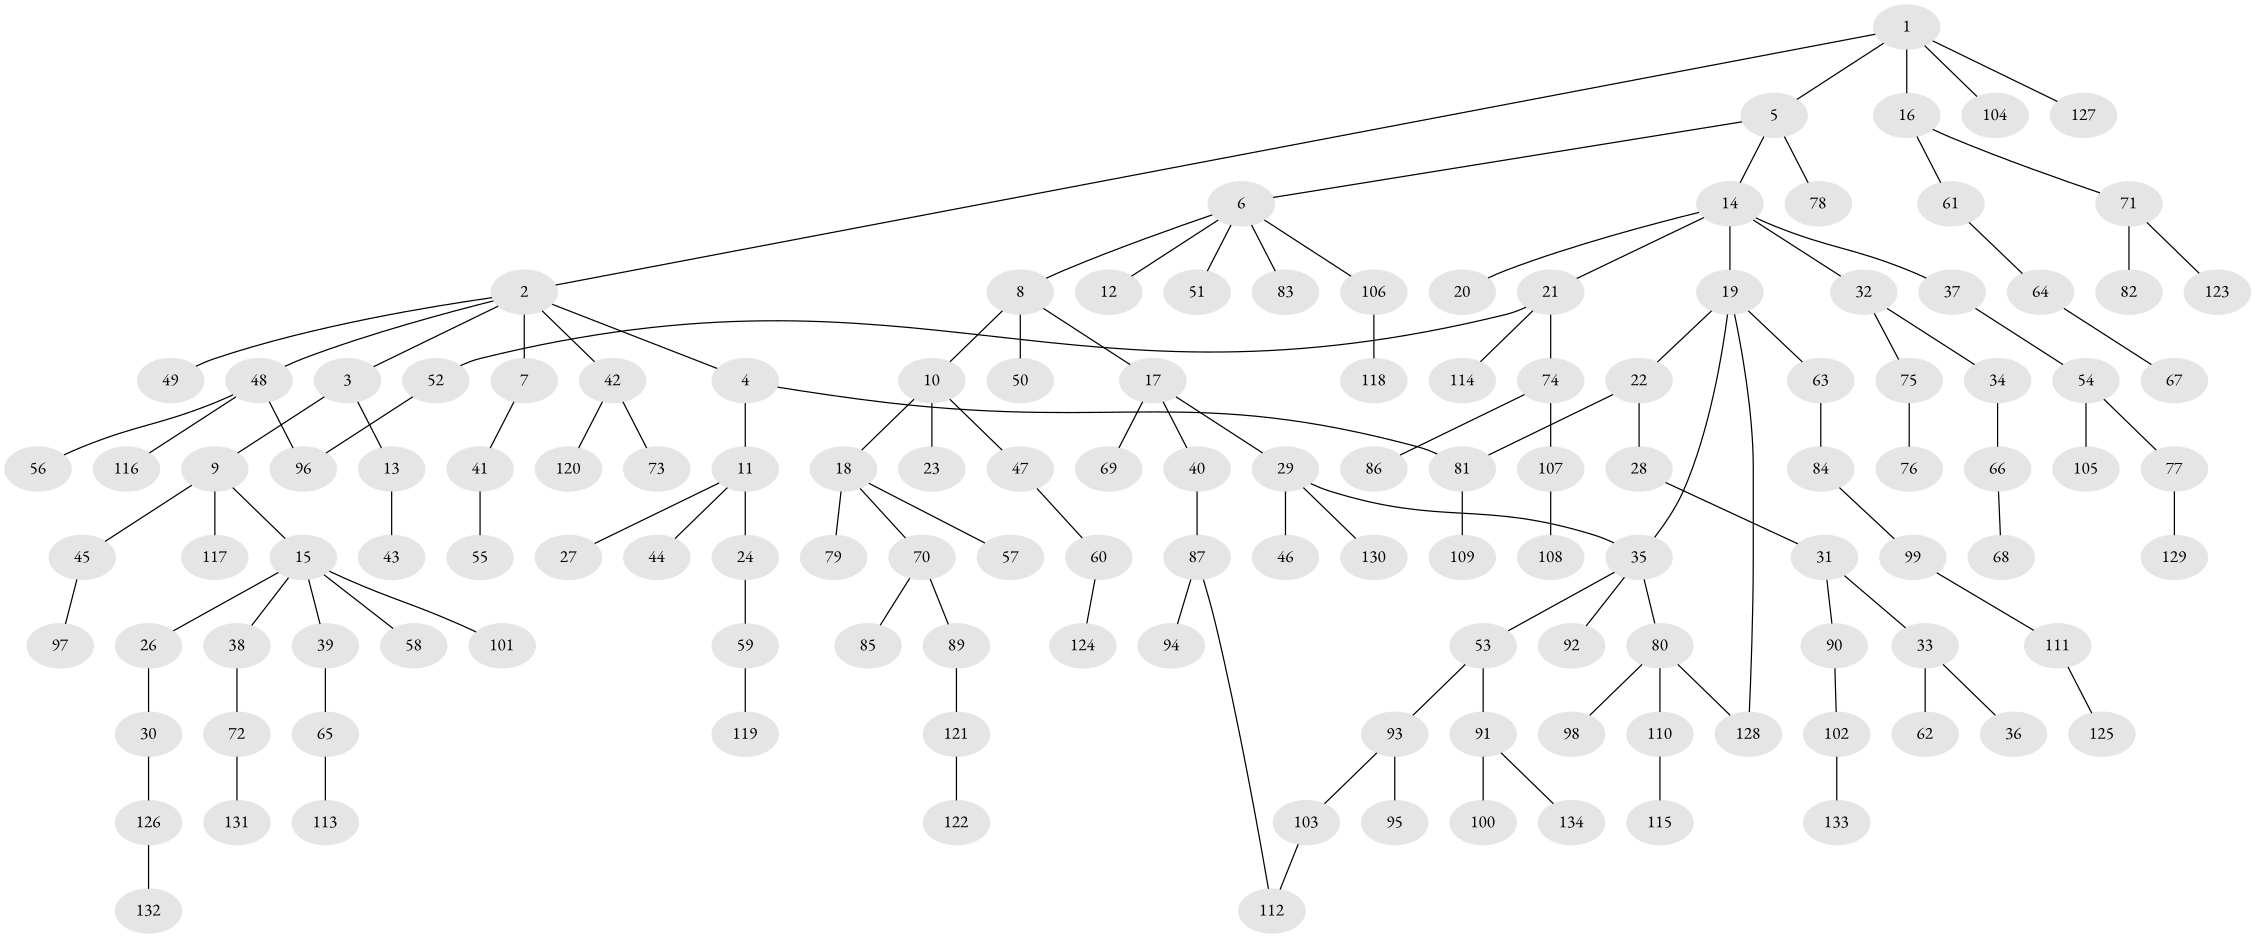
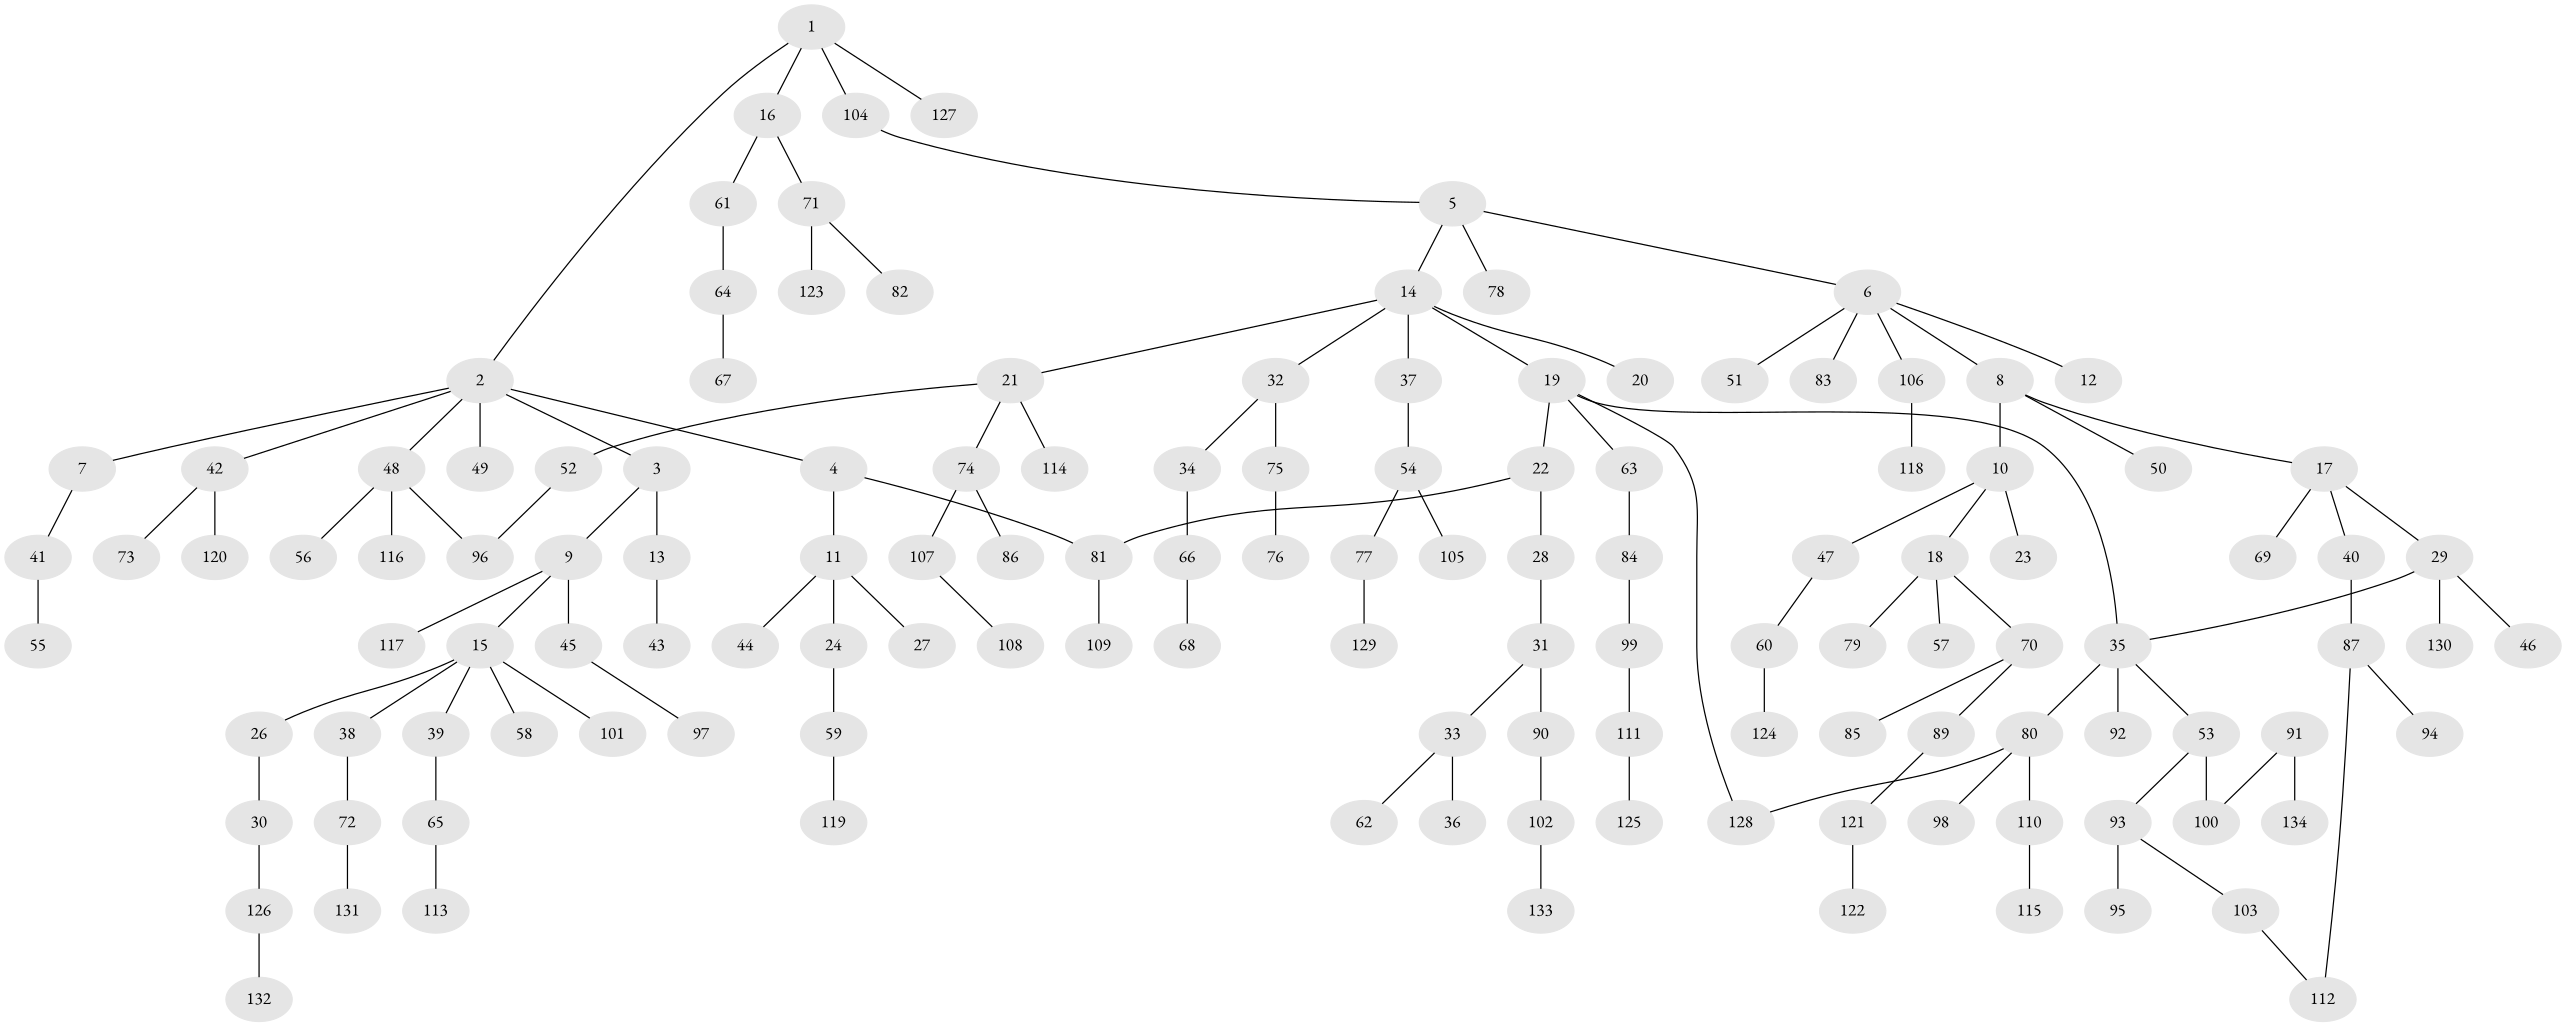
(1840, 71) -> (1147, 184)
(1483, 690) -> (2206, 779)
